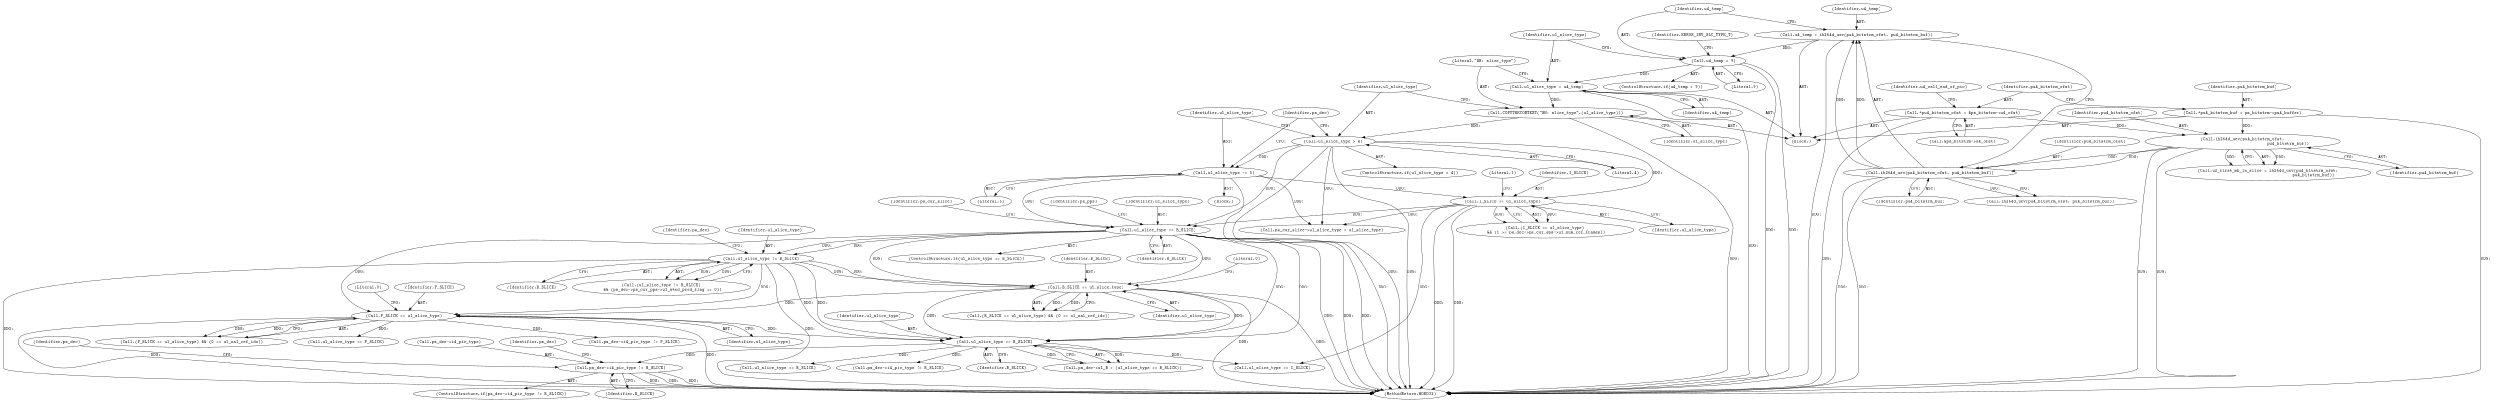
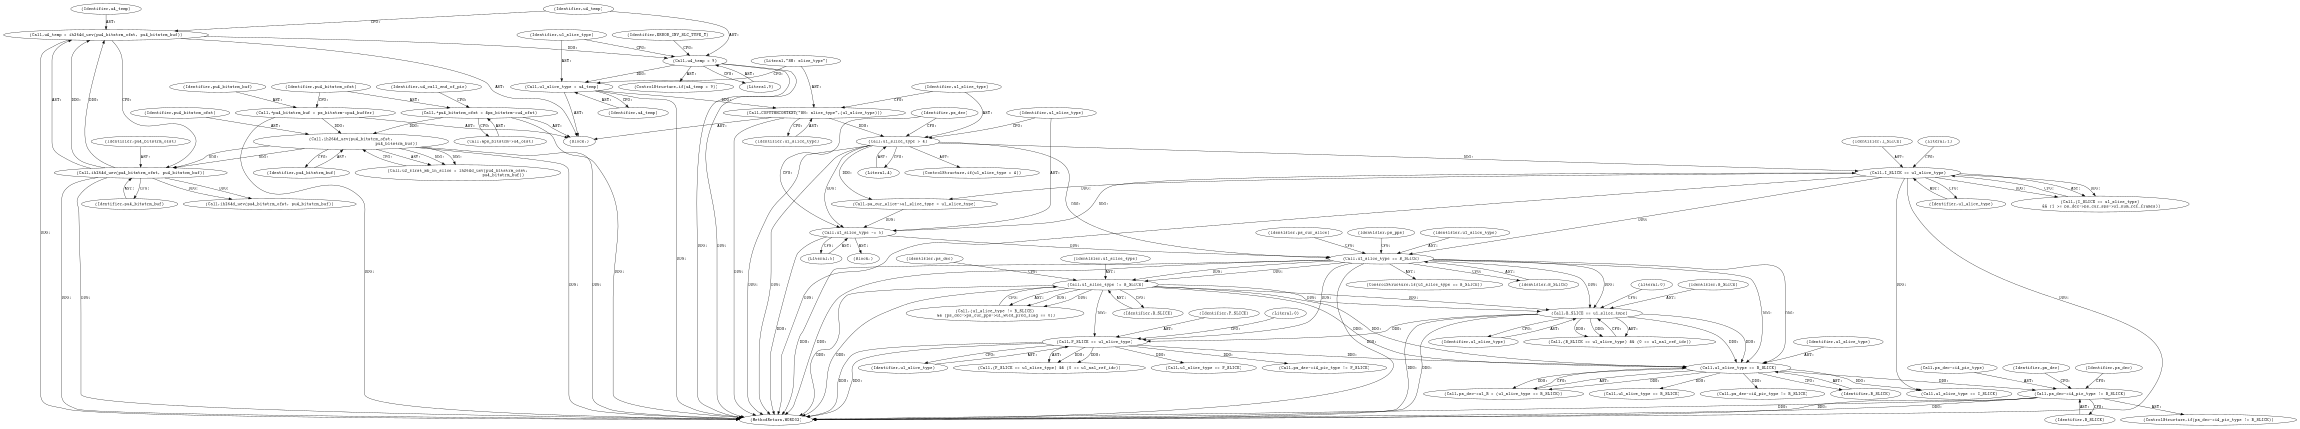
(1290, 193) -> (885, 218)
(295, 326) -> none
